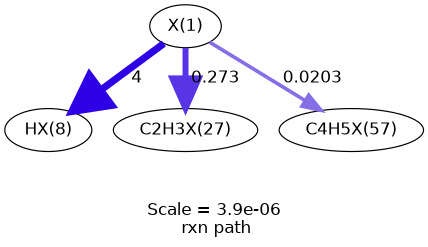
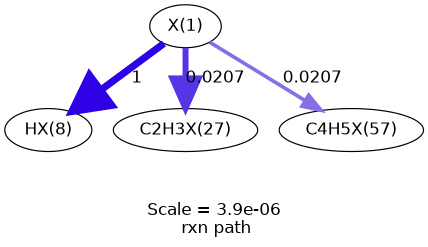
(134, 78) -> (134, 78)
(213, 78) -> (213, 78)
(310, 78) -> (310, 78)
